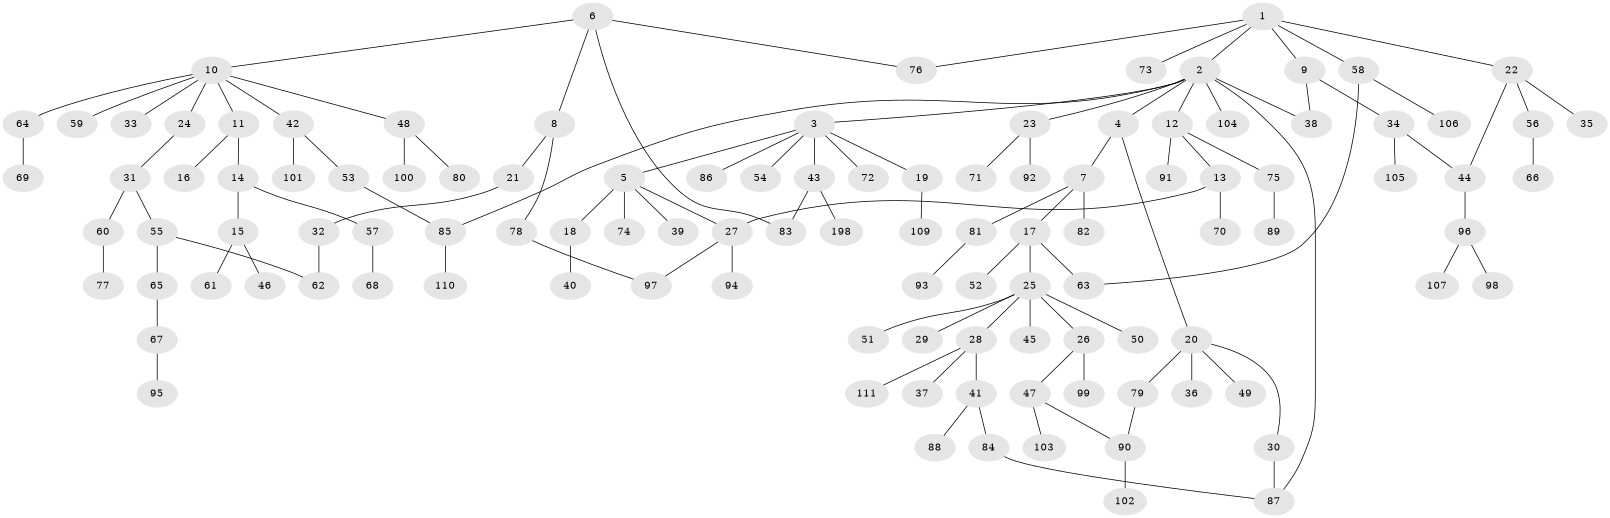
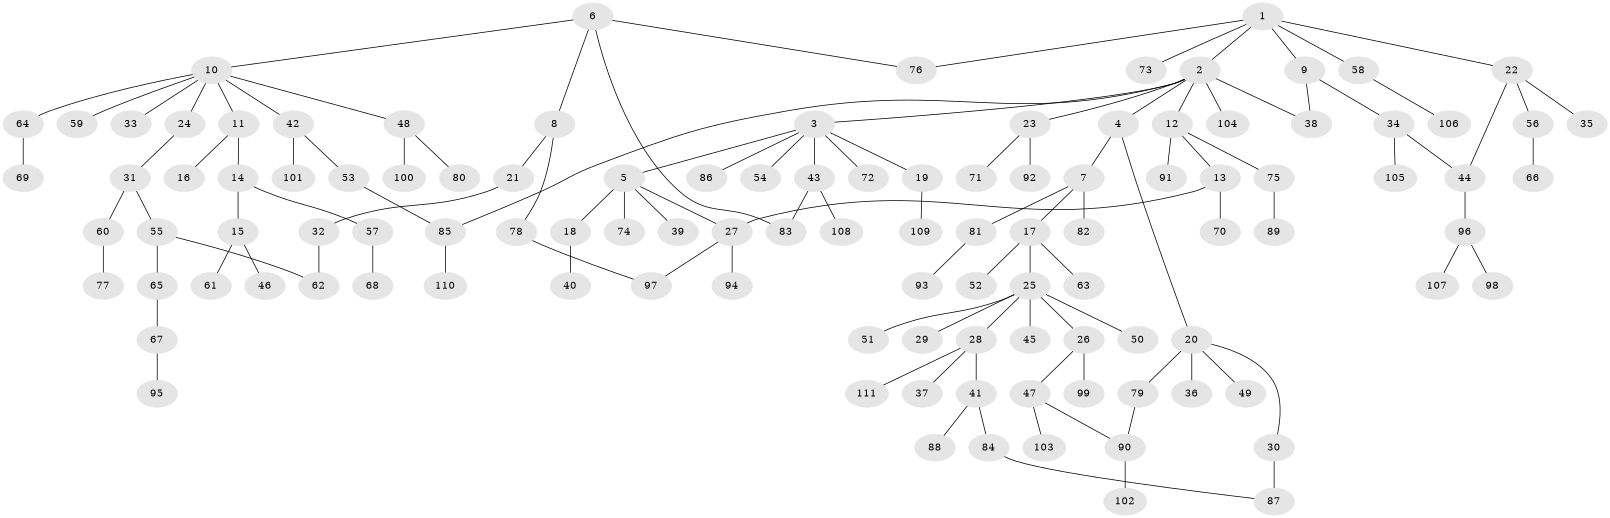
(841, 232) -> (841, 232)
(1290, 252) -> none
(1315, 268) -> none
